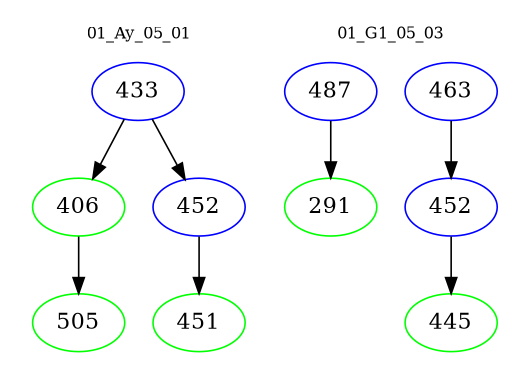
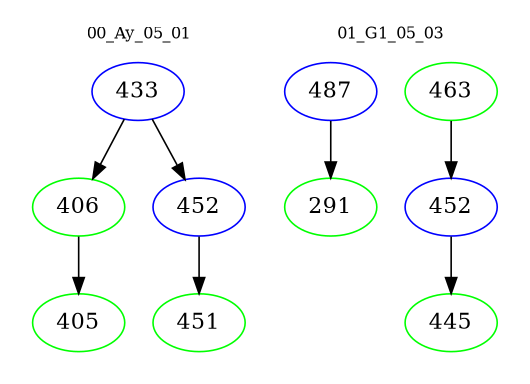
(139, 35) -> (139, 35)
(451, 92) -> (451, 92)
(79, 323) -> (79, 323)
